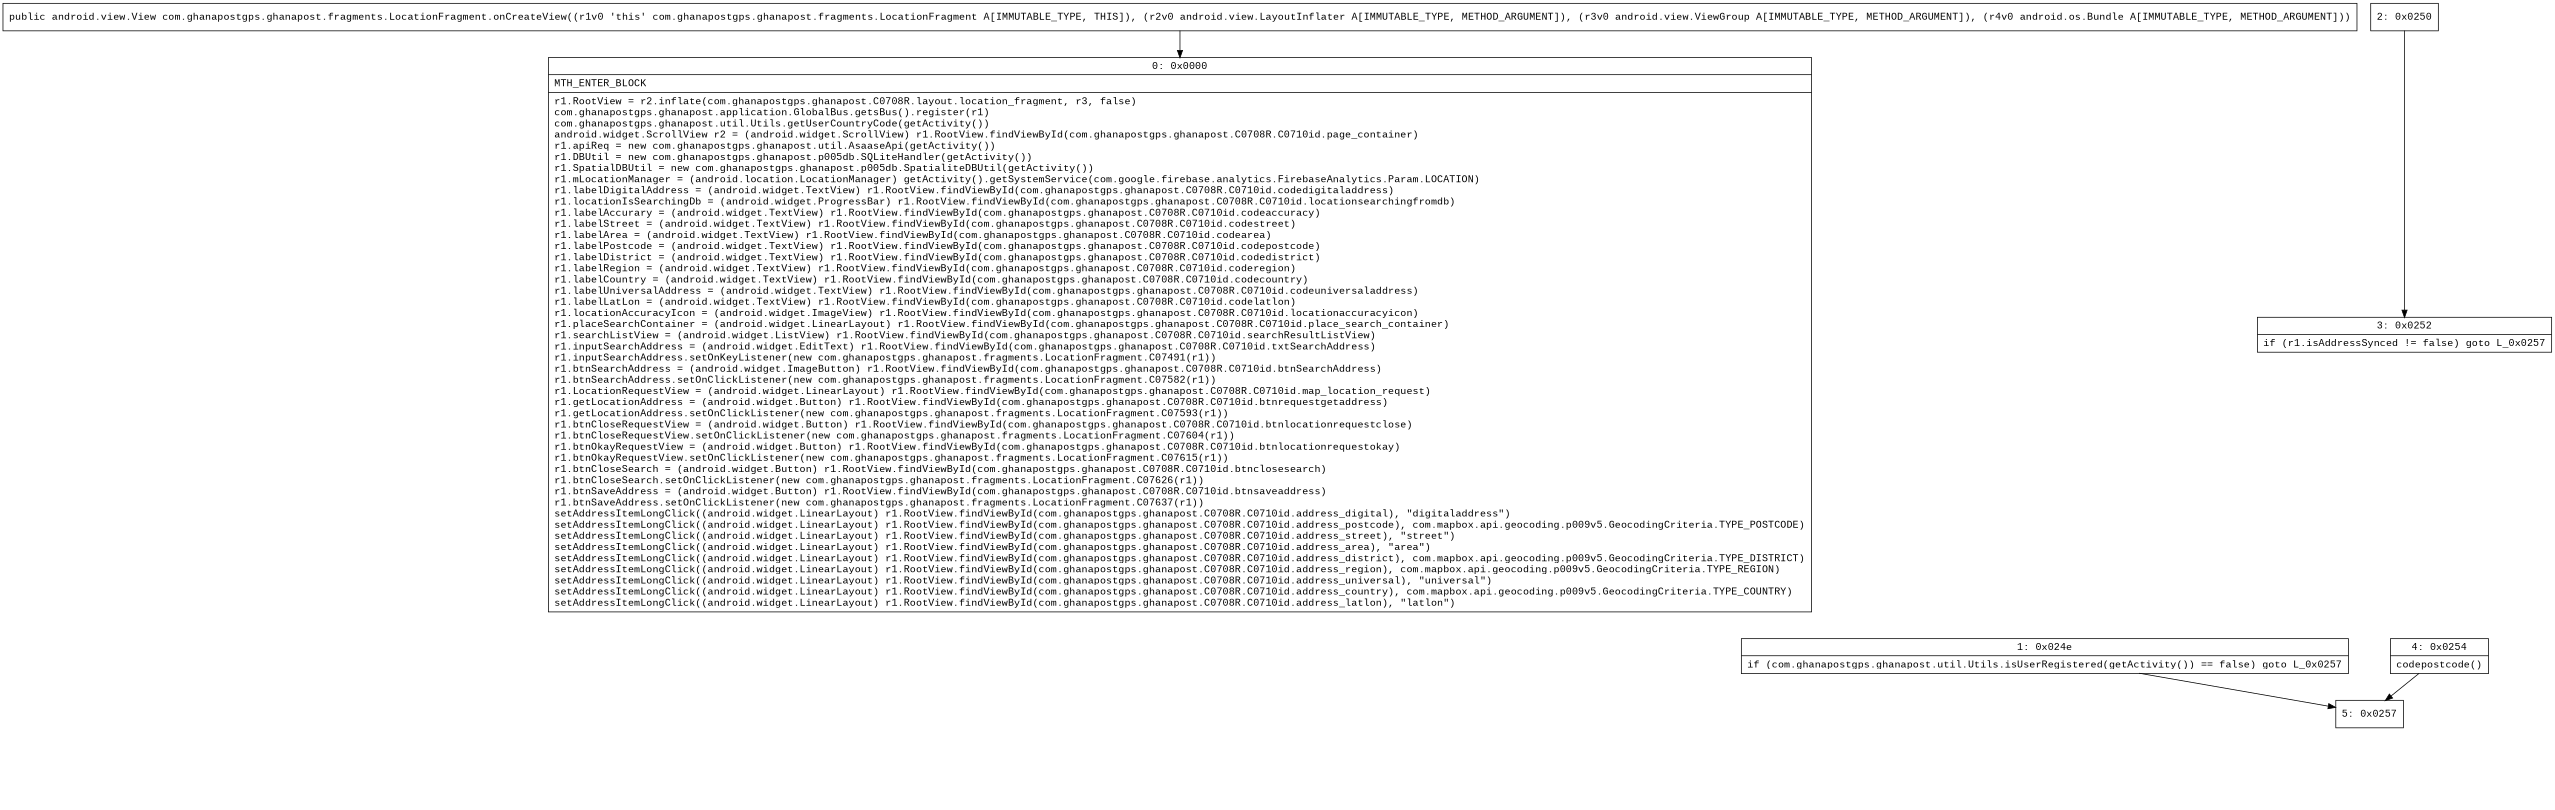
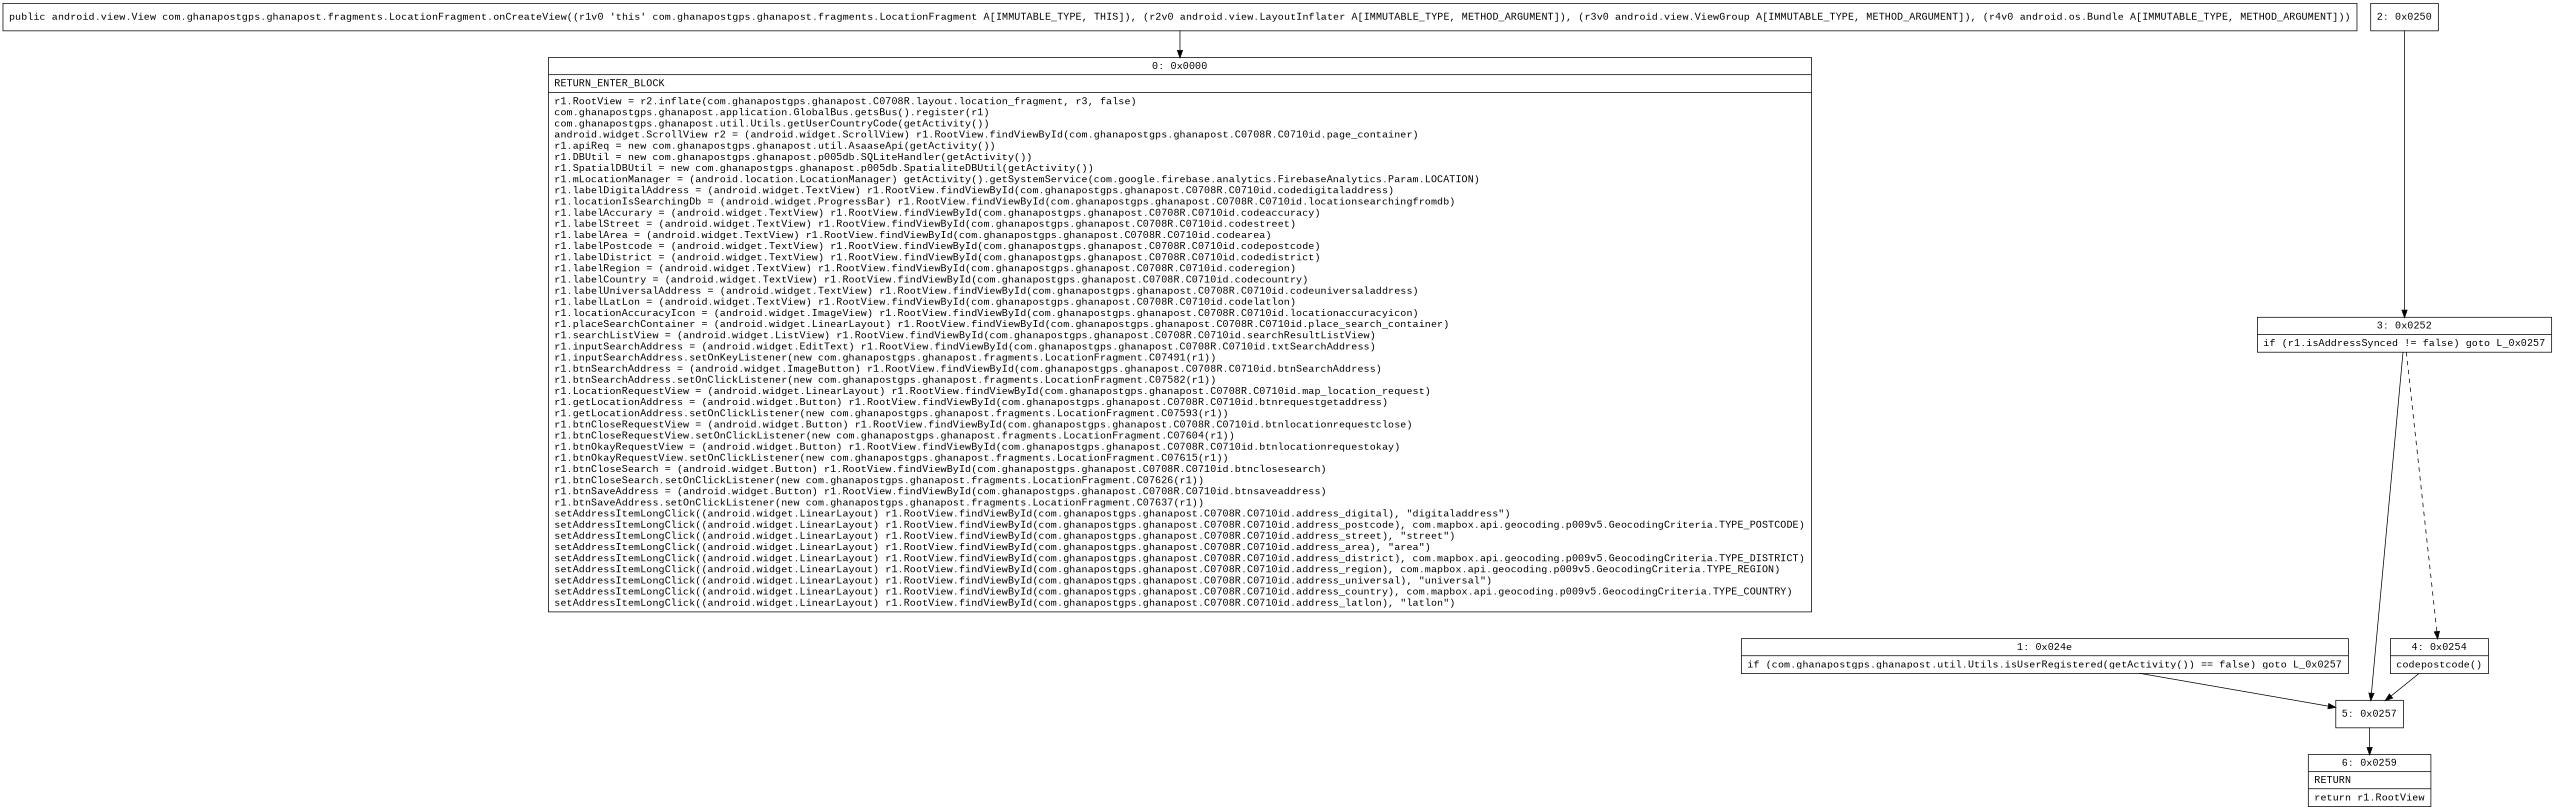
(600, 83) -> (610, 83)
none -> (2422, 492)
none -> (2387, 522)
none -> (2370, 781)
